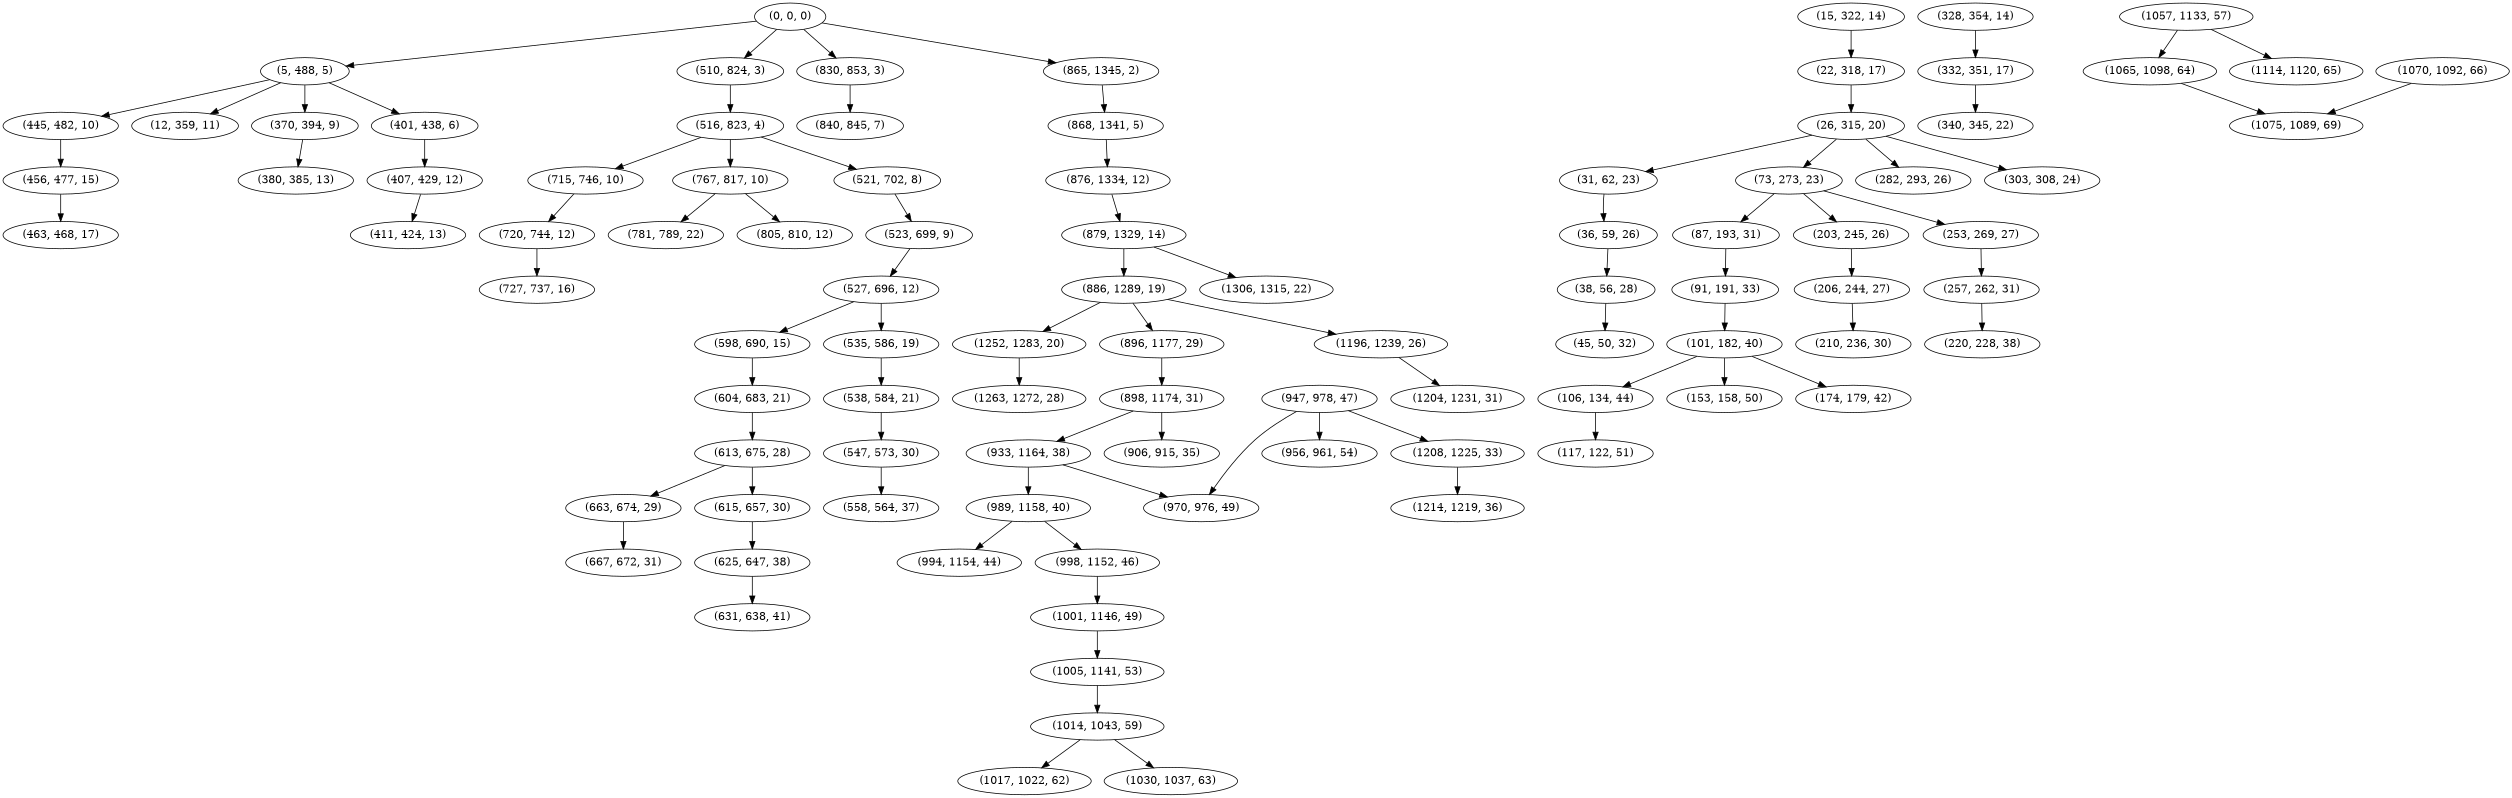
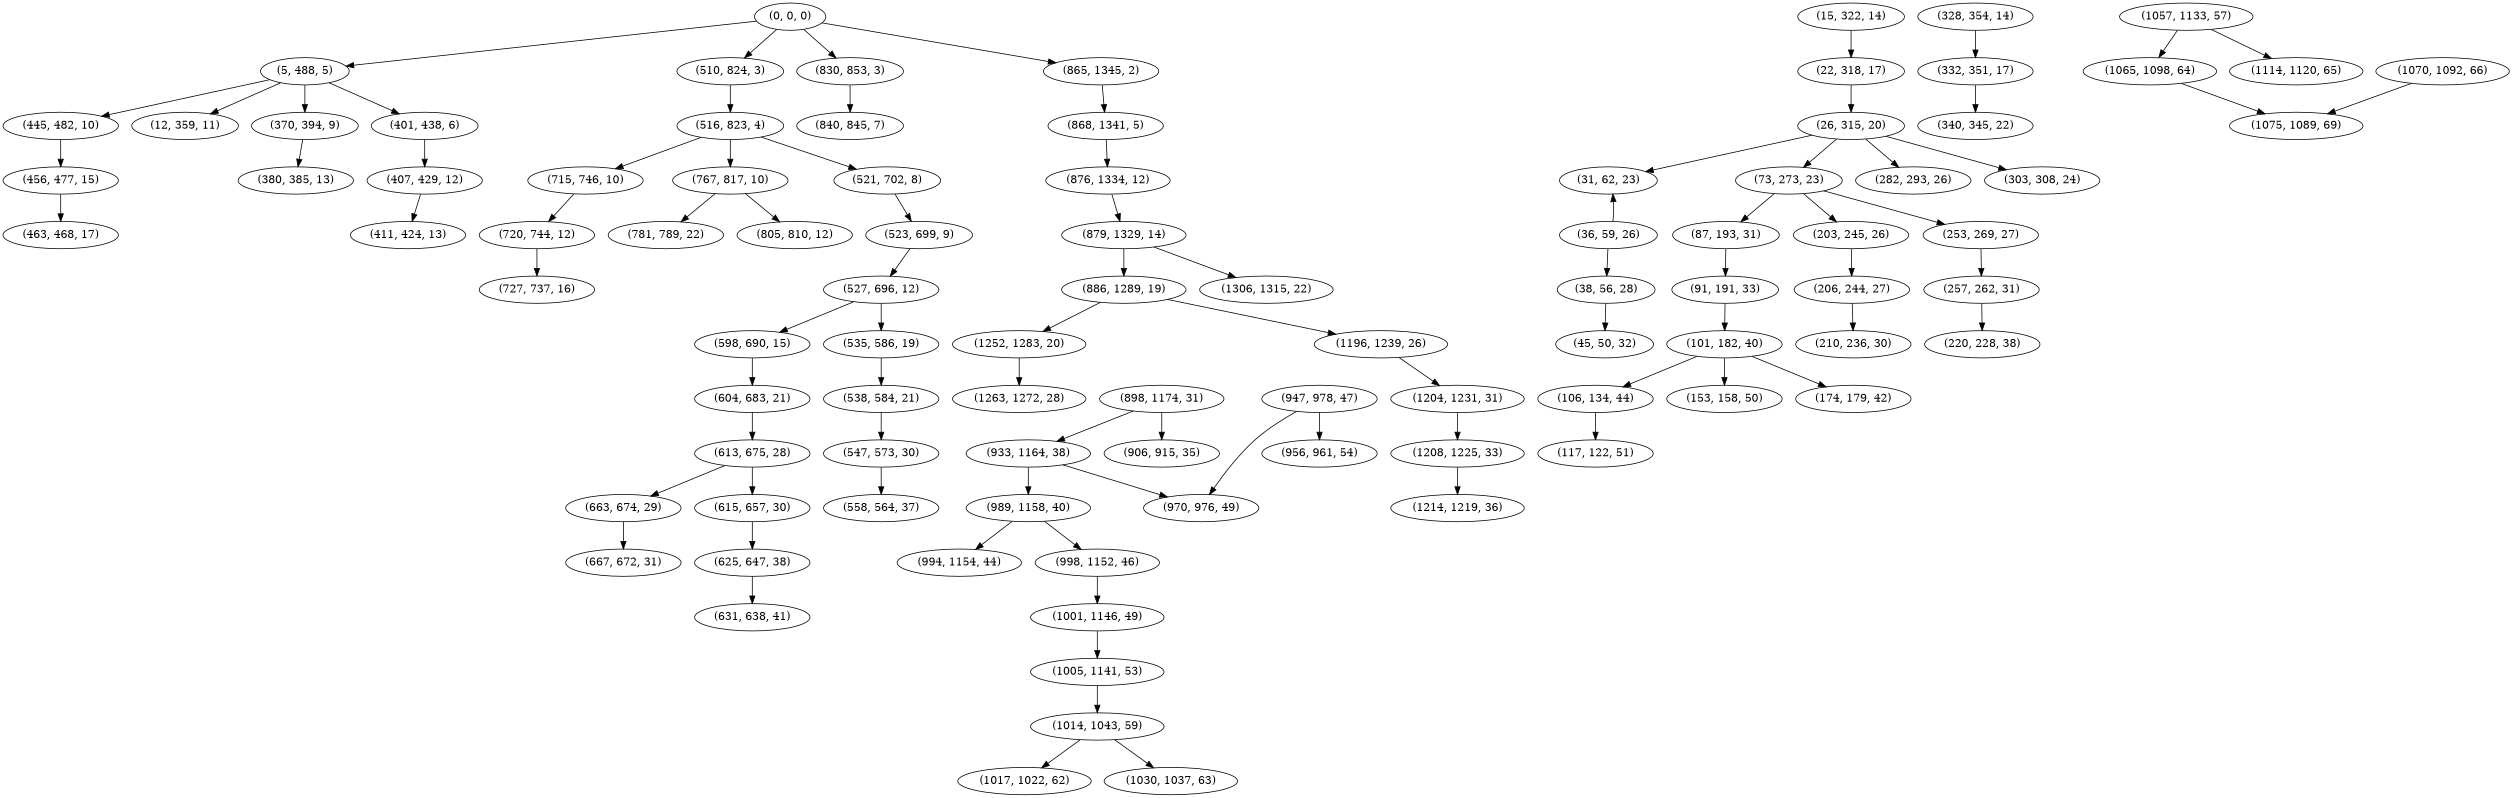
(1603, 204) -> (1614, 211)
(1162, 344) -> none
(1385, 425) -> (1458, 422)
